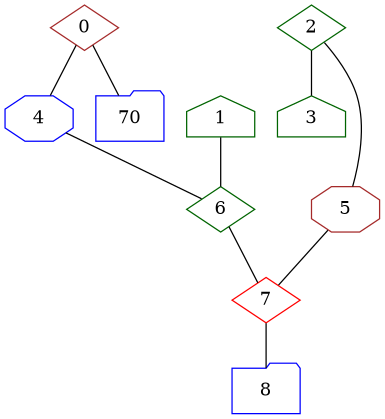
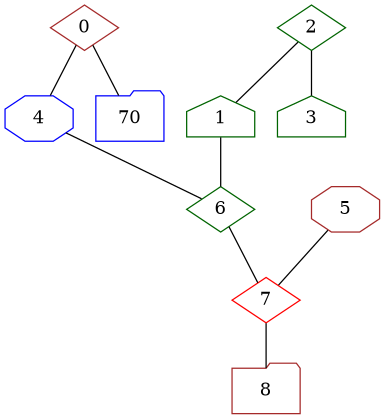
(360, 110) -> (267, 72)
(266, 391) -> (266, 391)
